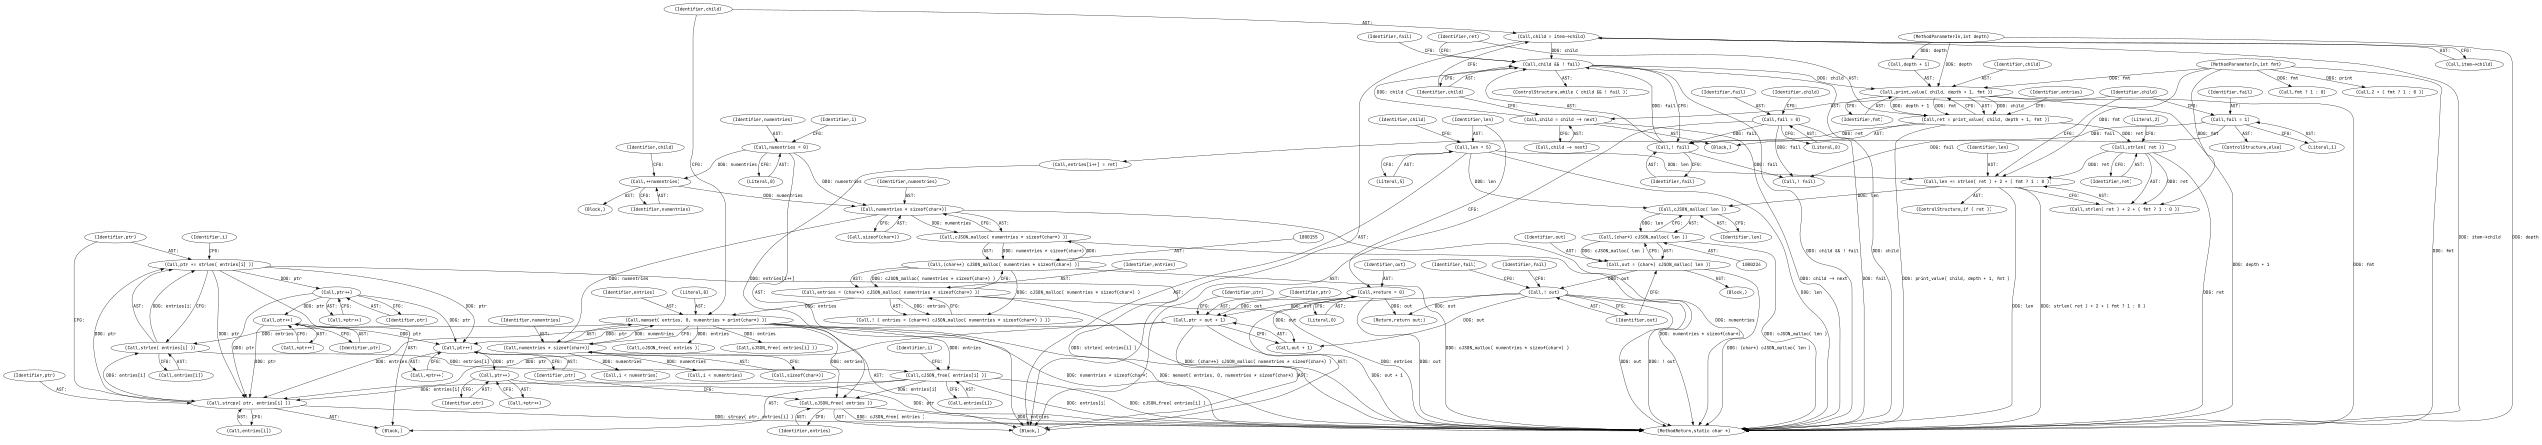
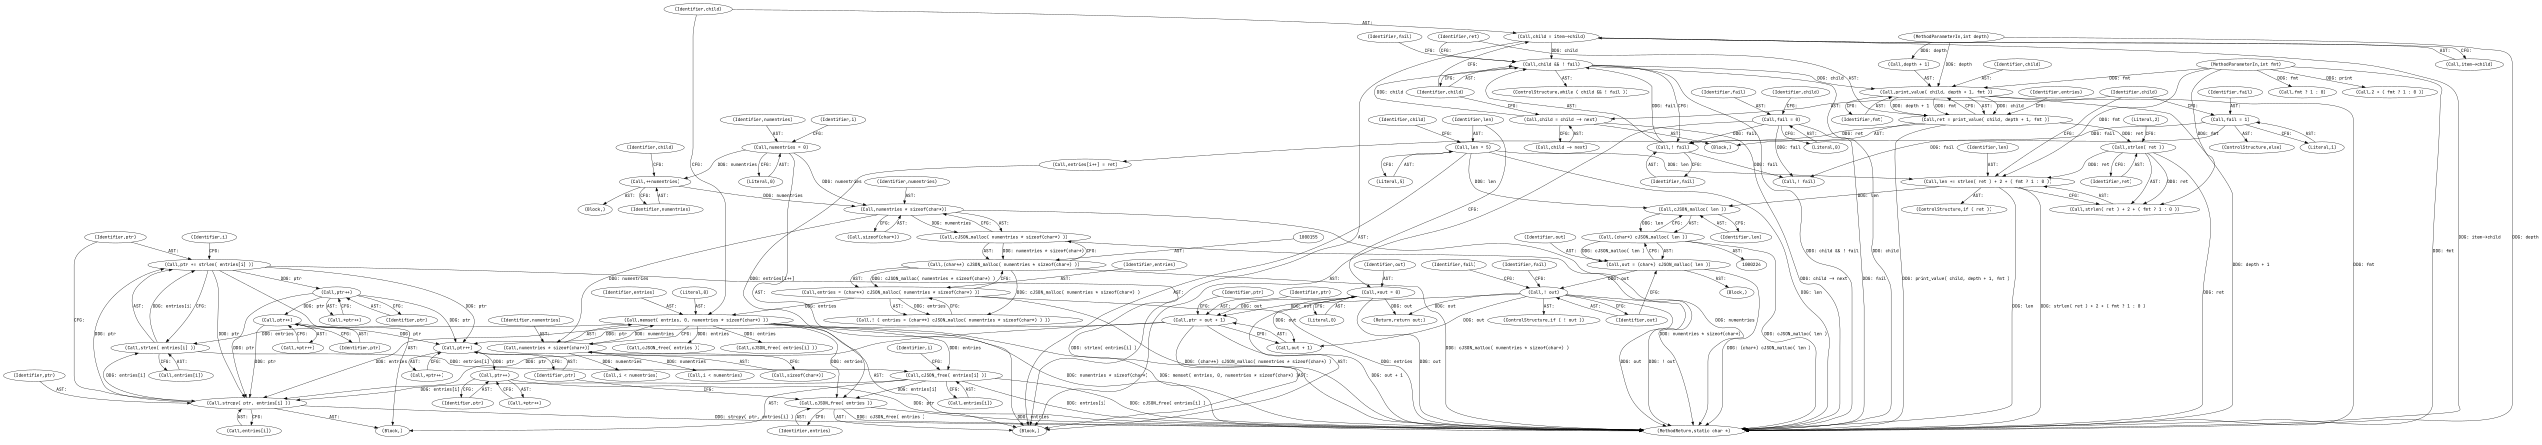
(1093, 251) -> (1093, 251)
(1703, 252) -> (1715, 247)
(1381, 293) -> (1381, 293)
(696, 320) -> (696, 320)
none -> (1544, 320)
